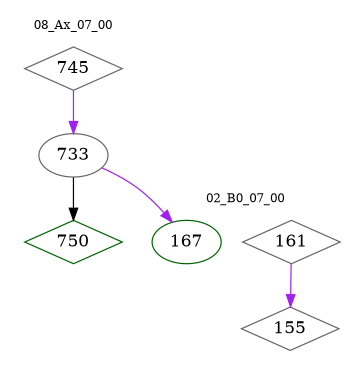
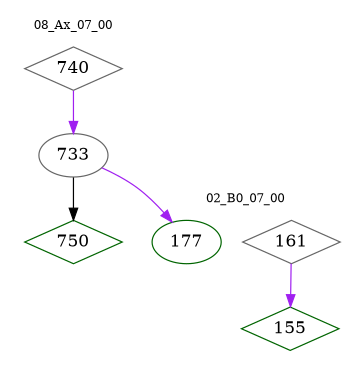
(73, 69) -> (73, 69)
(187, 242) -> (187, 242)
(290, 329) -> (290, 329)
